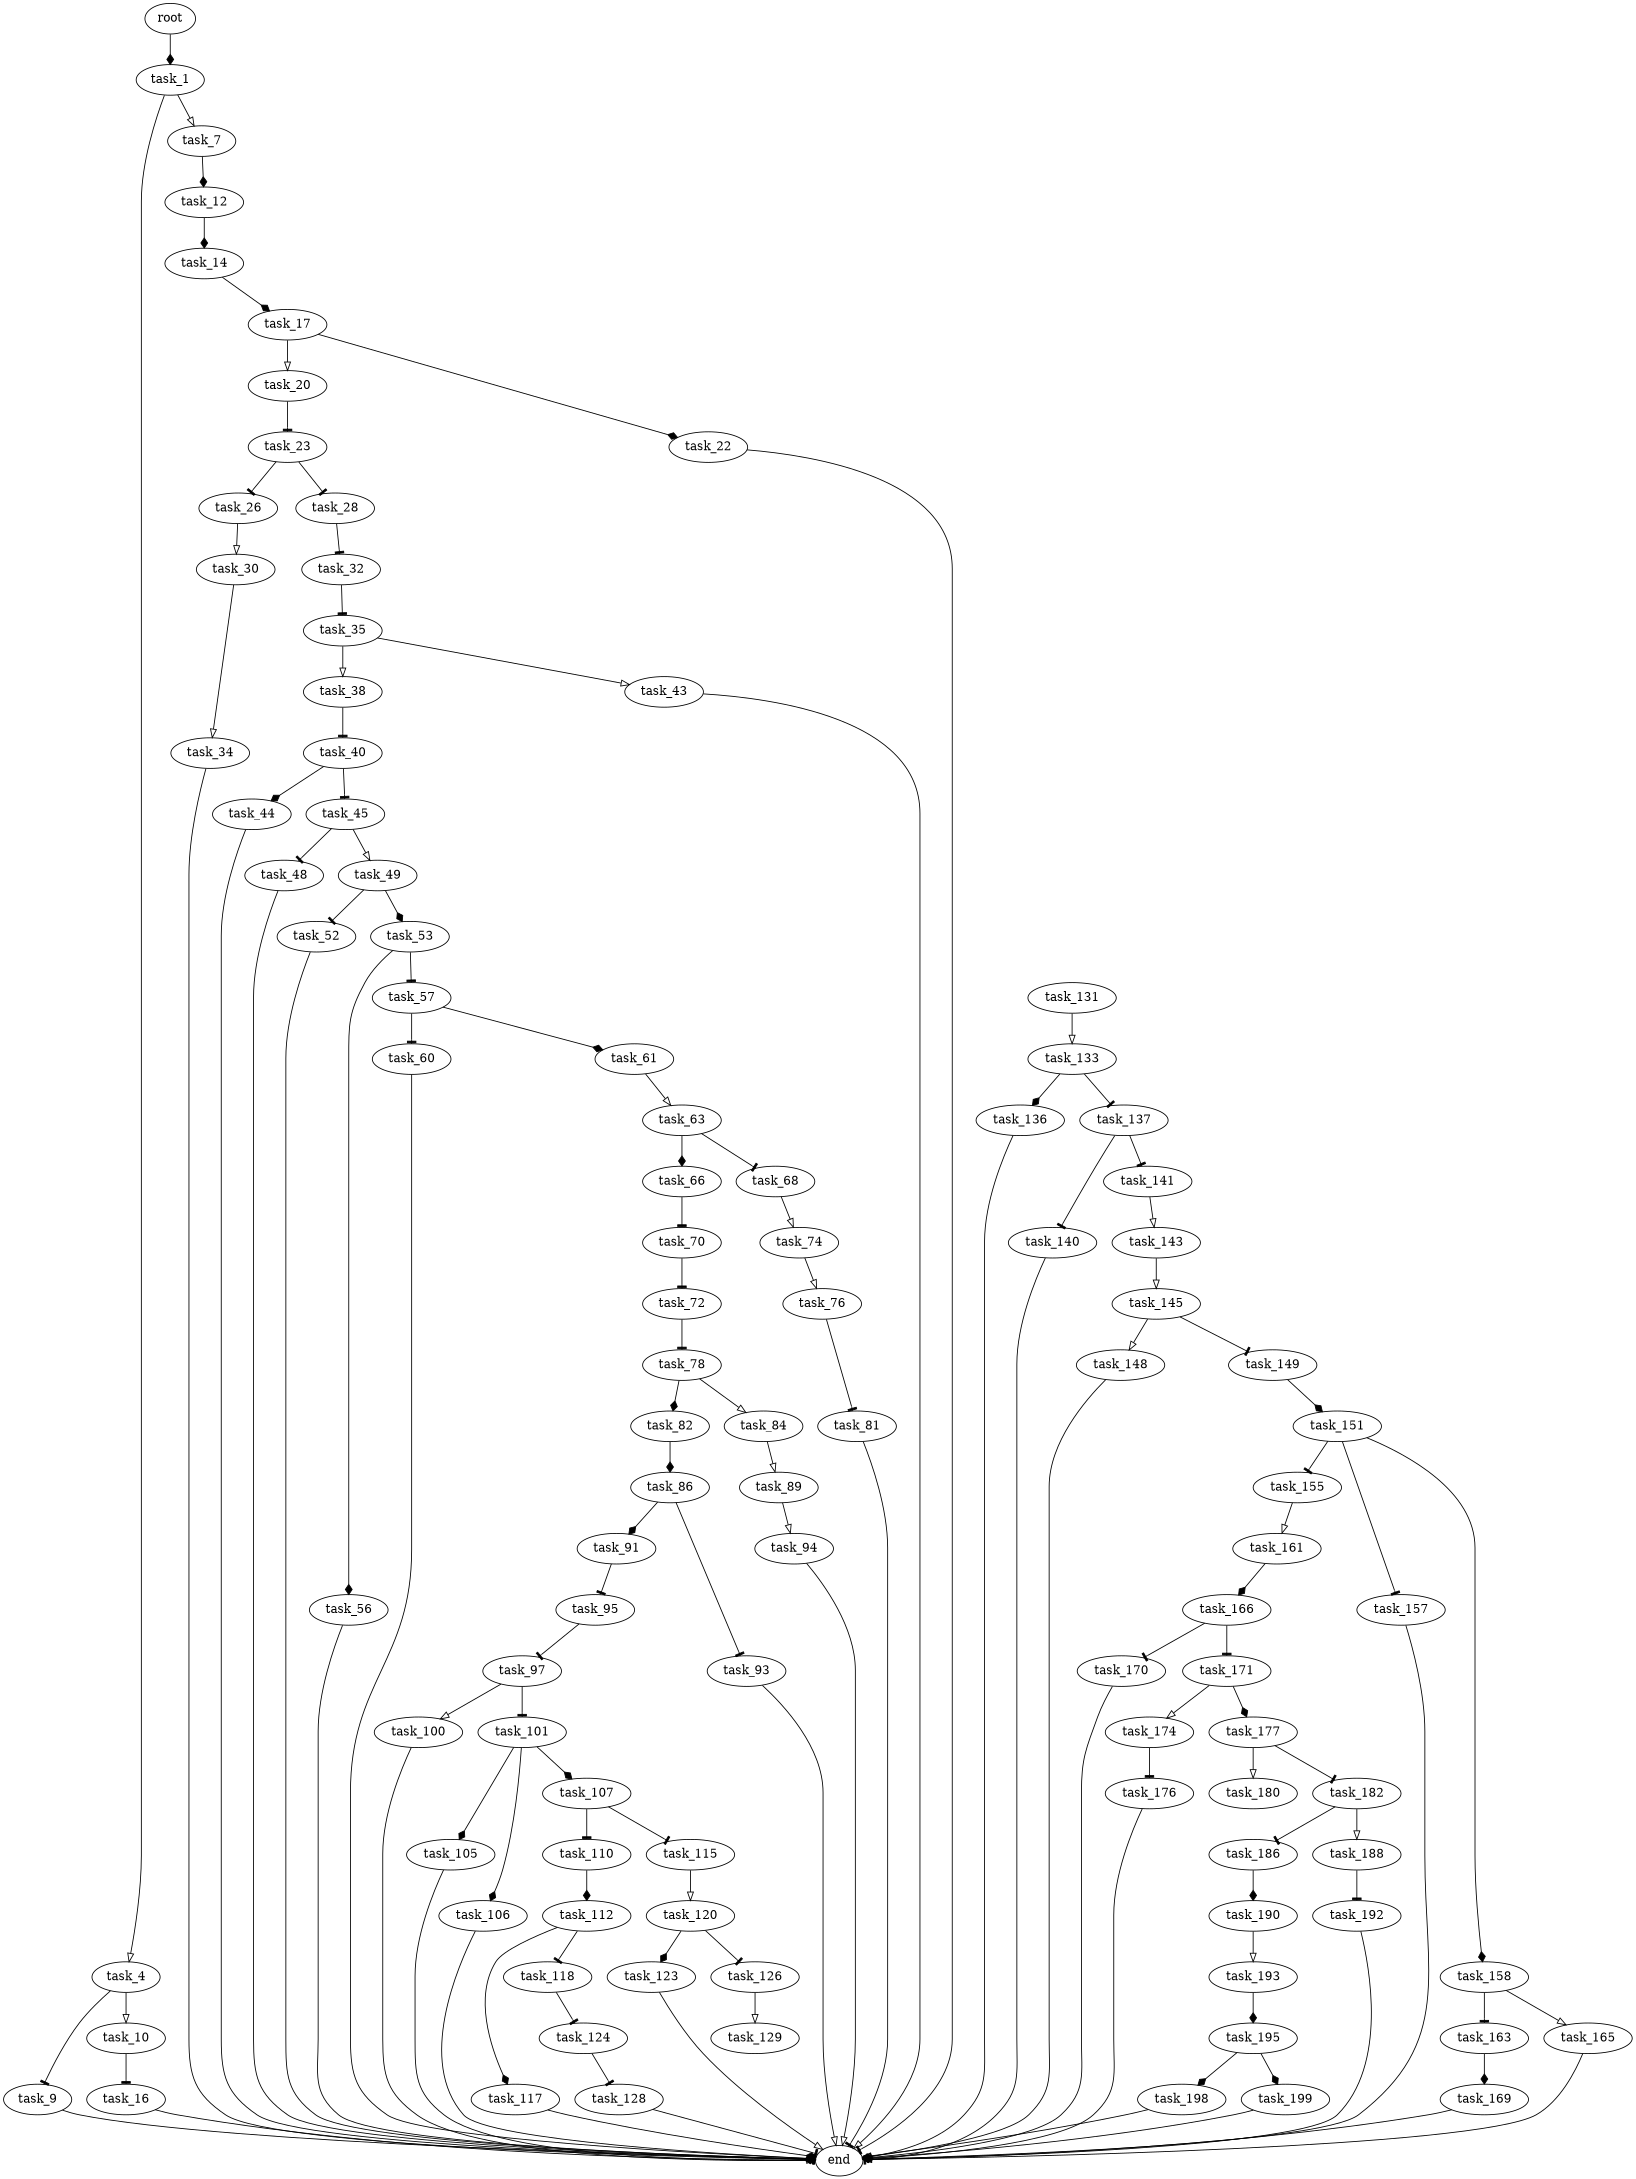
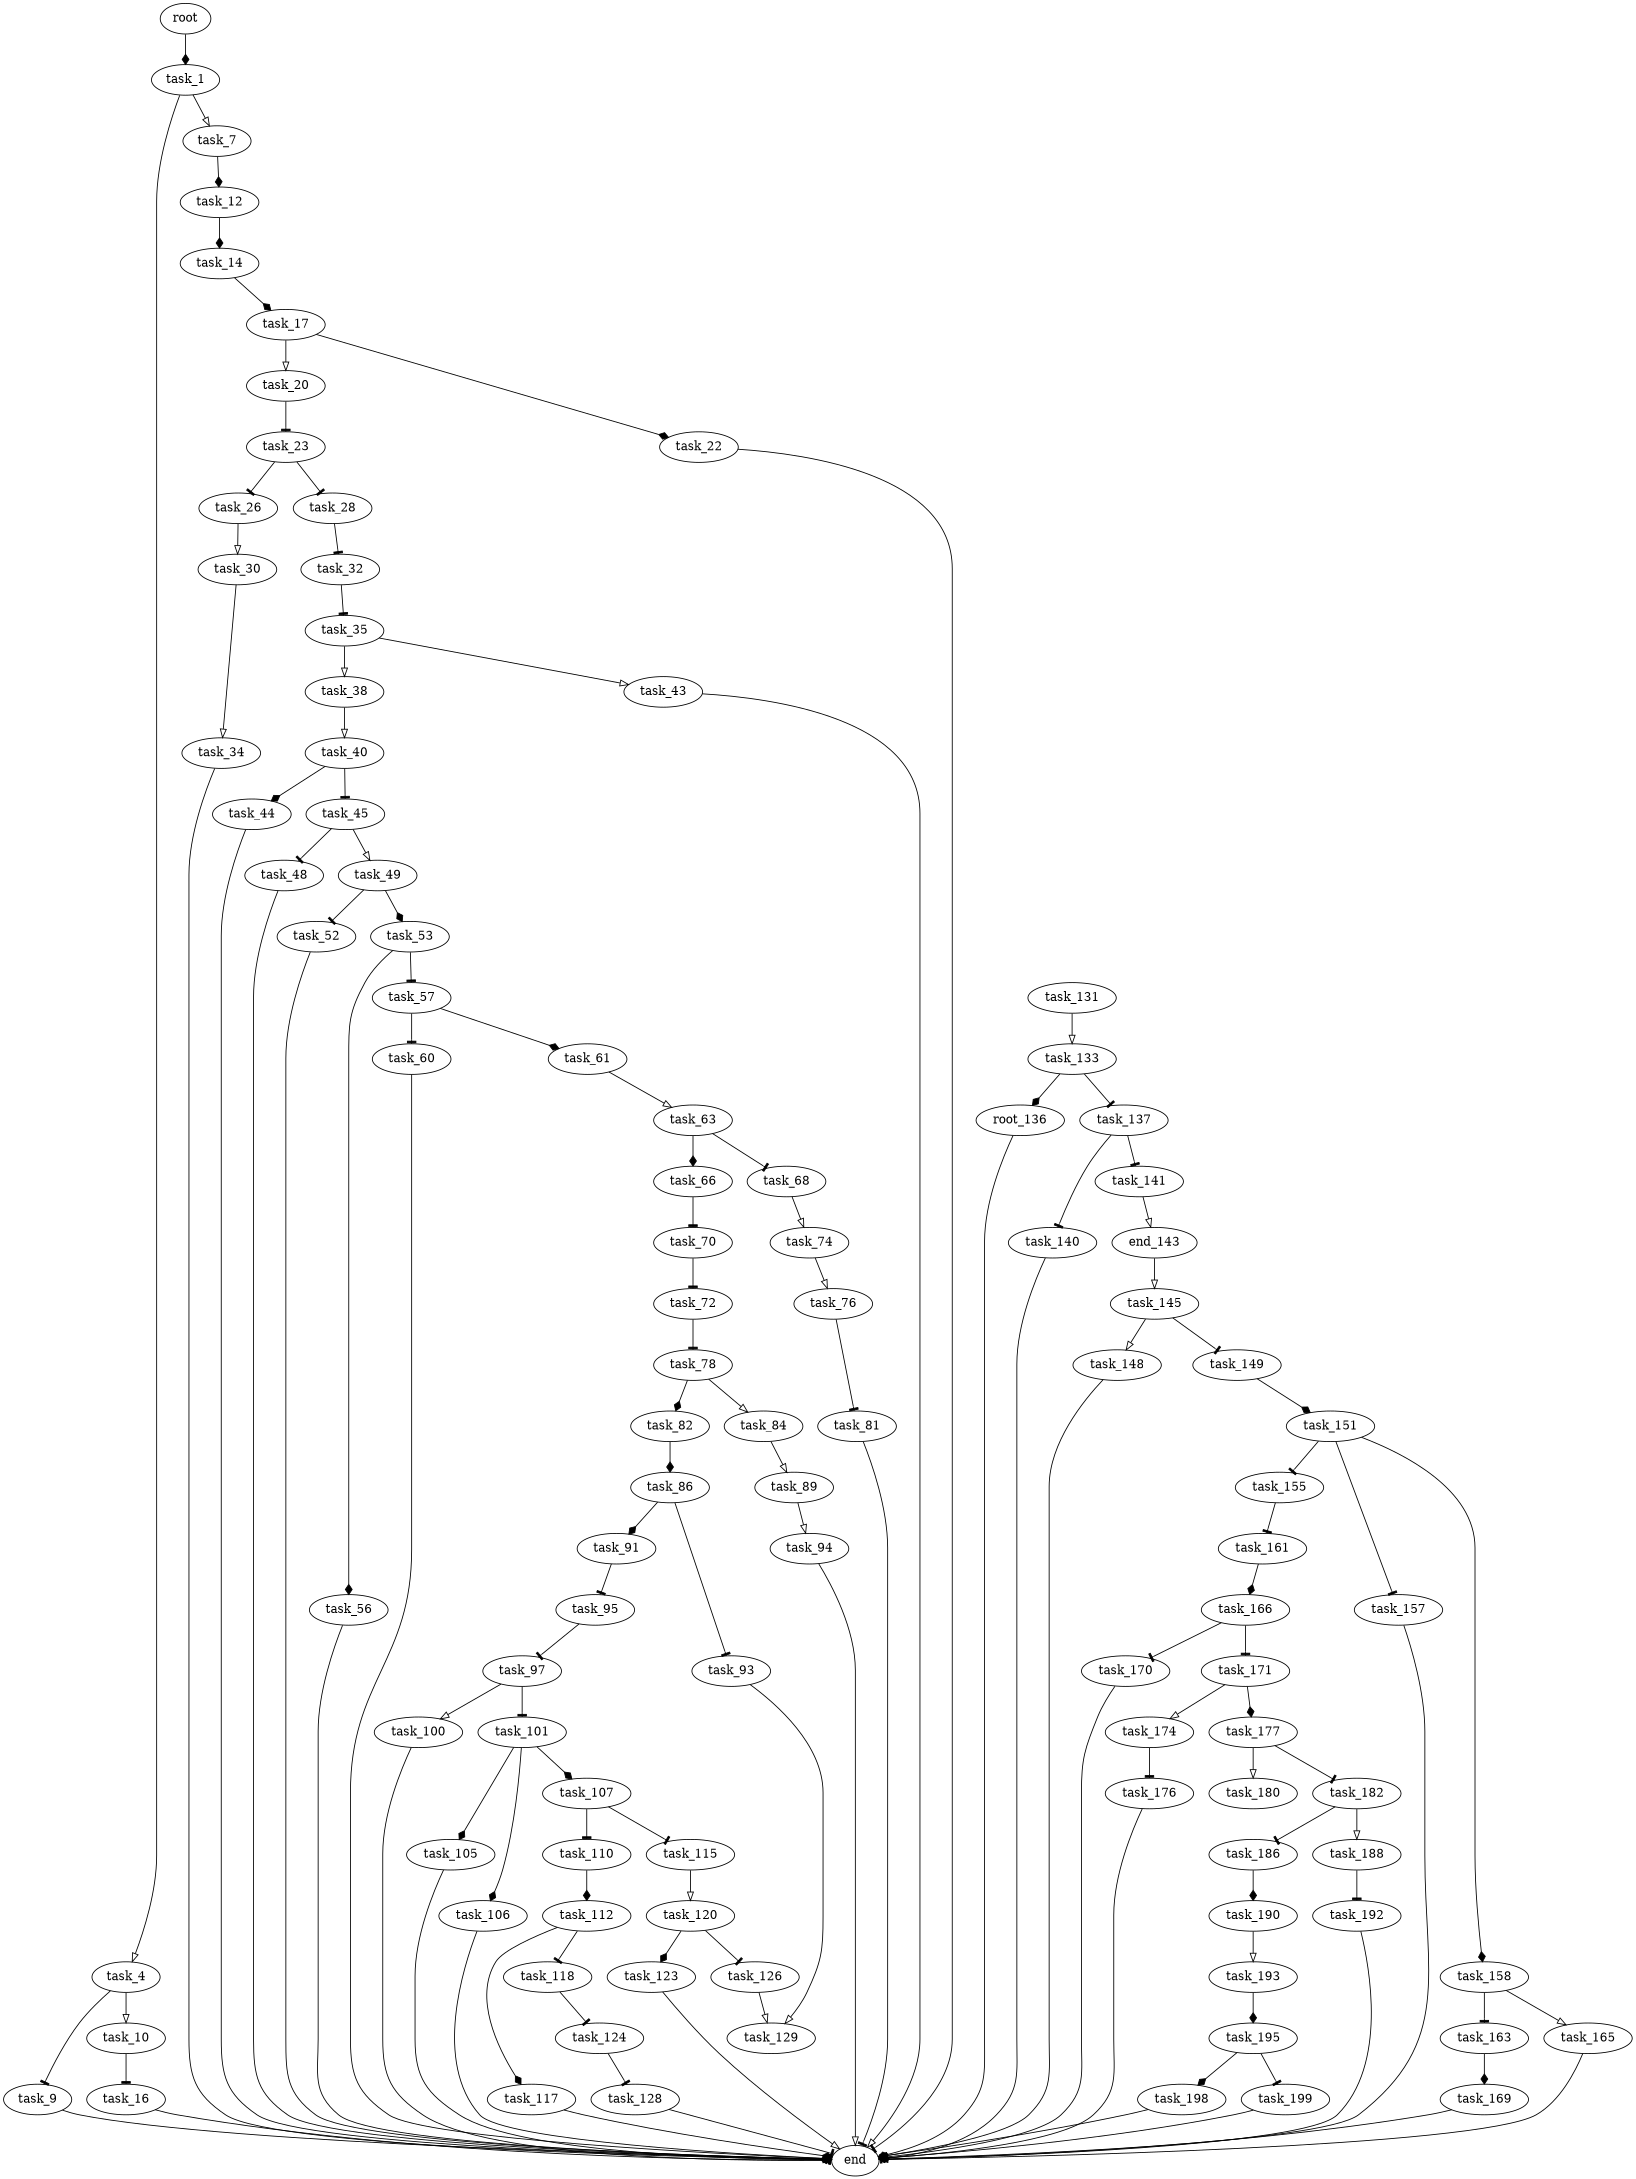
(343, 720) -> (345, 718)
(1020, 1120) -> (1020, 1120)
(1156, 1243) -> (1155, 1243)
(1289, 1514) -> (1272, 1516)
(823, 1902) -> (823, 1841)
(1267, 2064) -> (1268, 2067)
